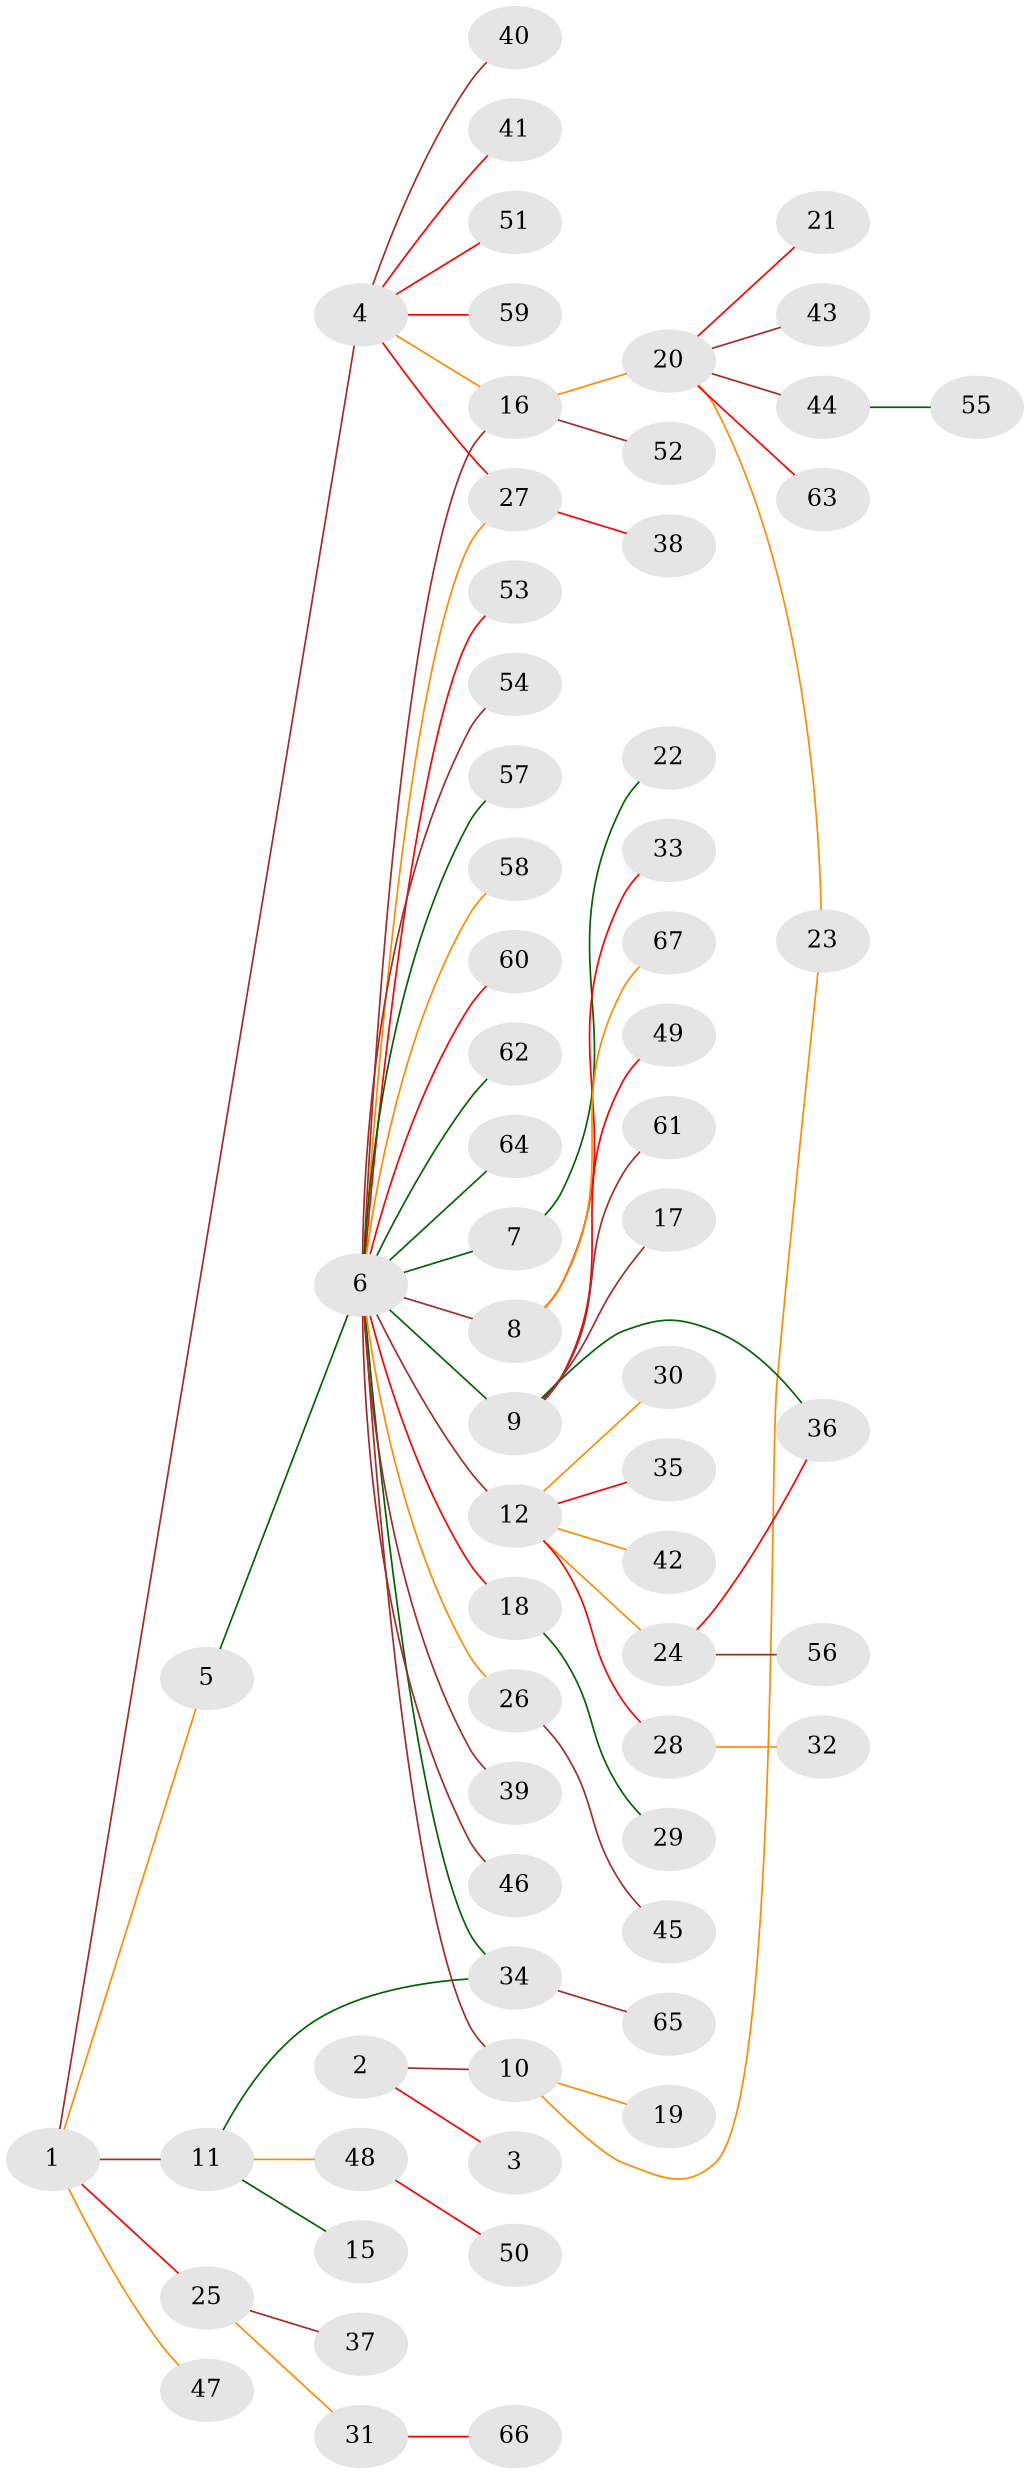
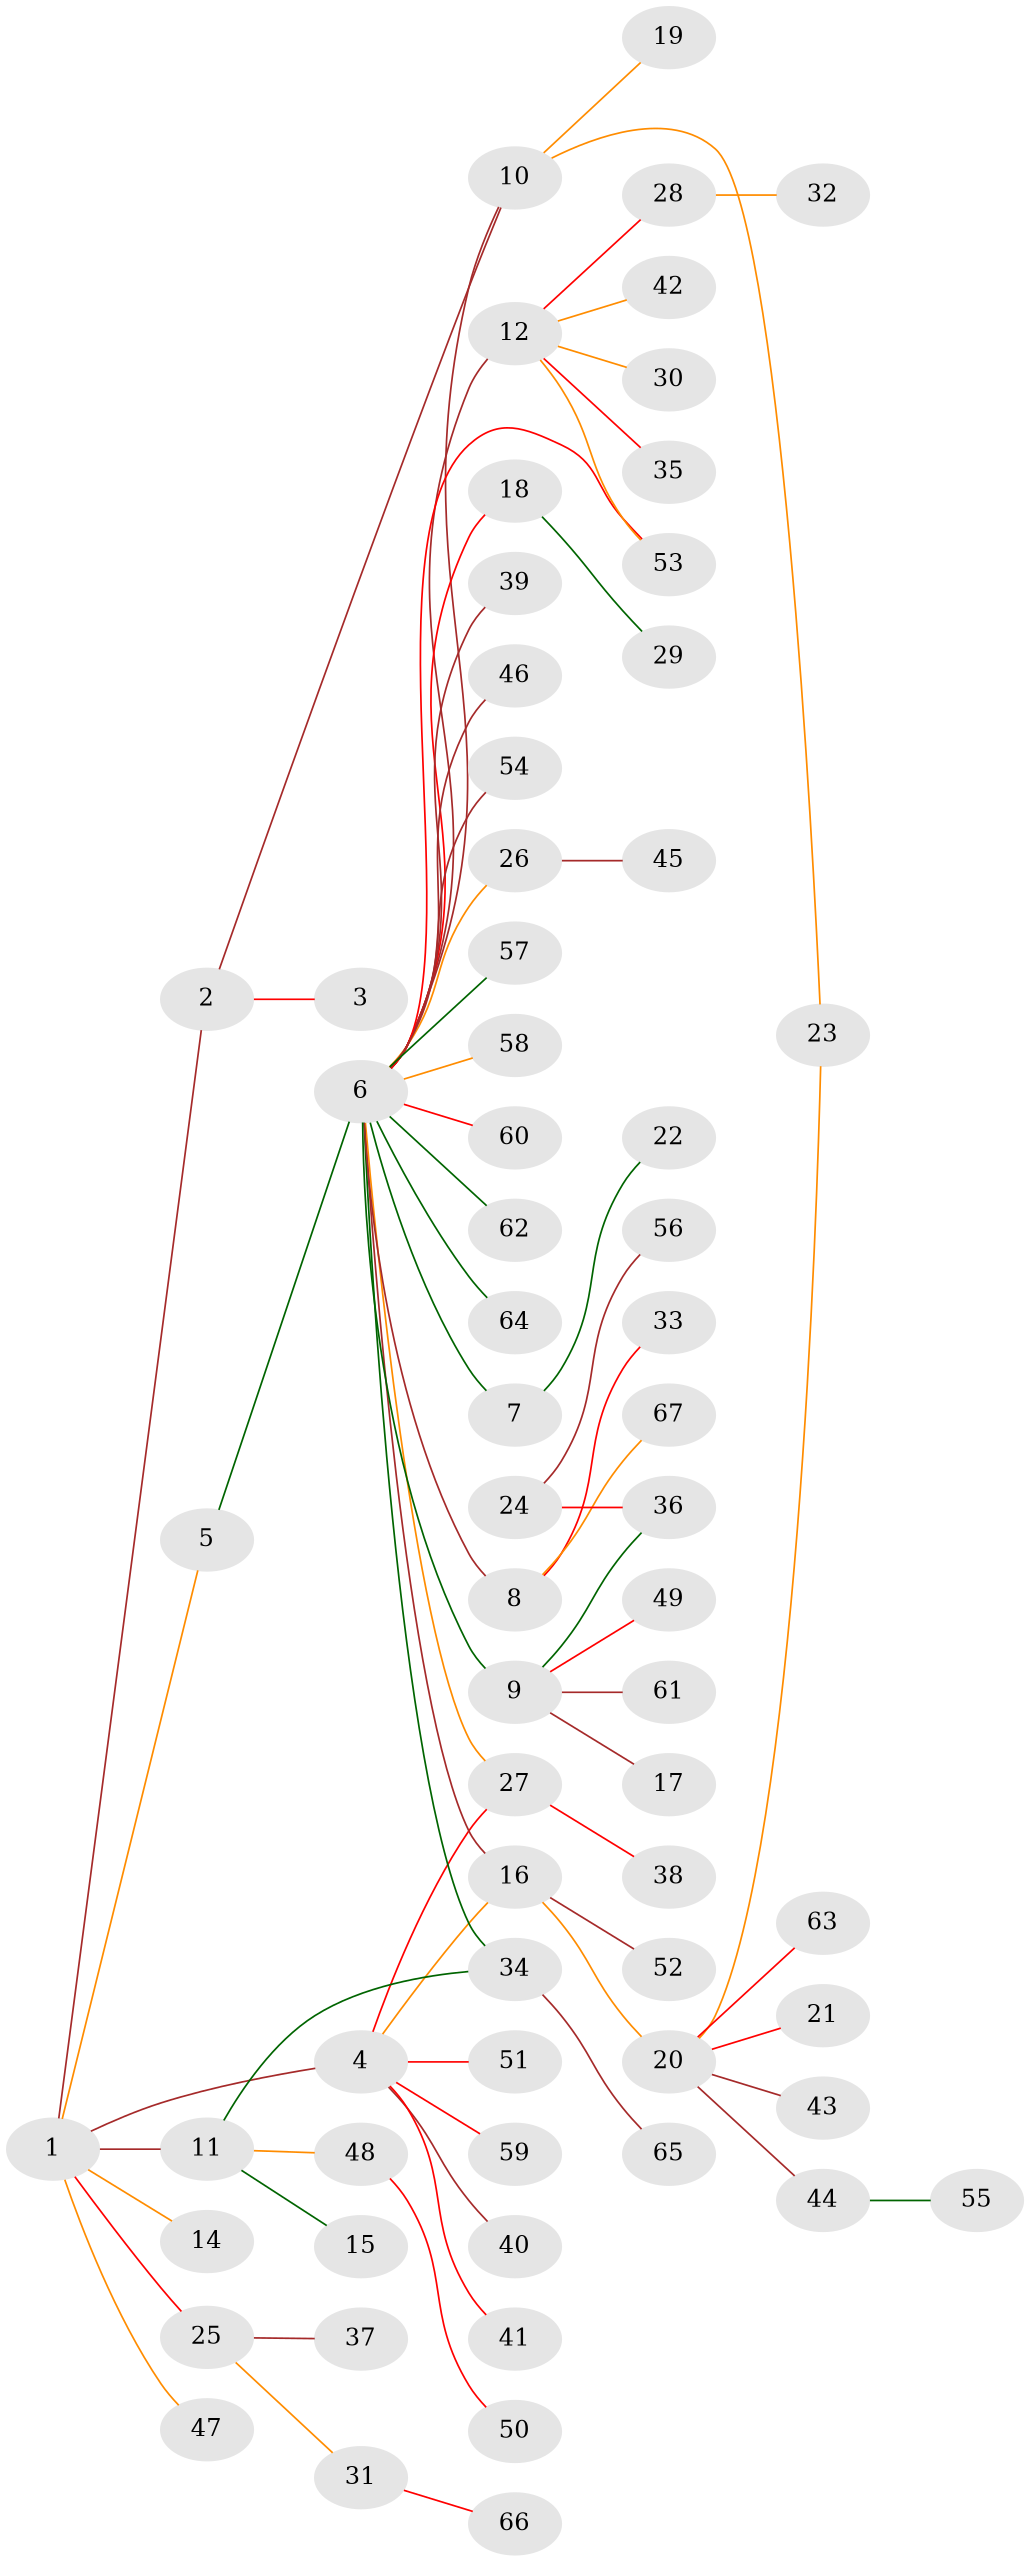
none -> (130, 1574)
(592, 1585) -> (590, 450)
none -> (207, 2242)
